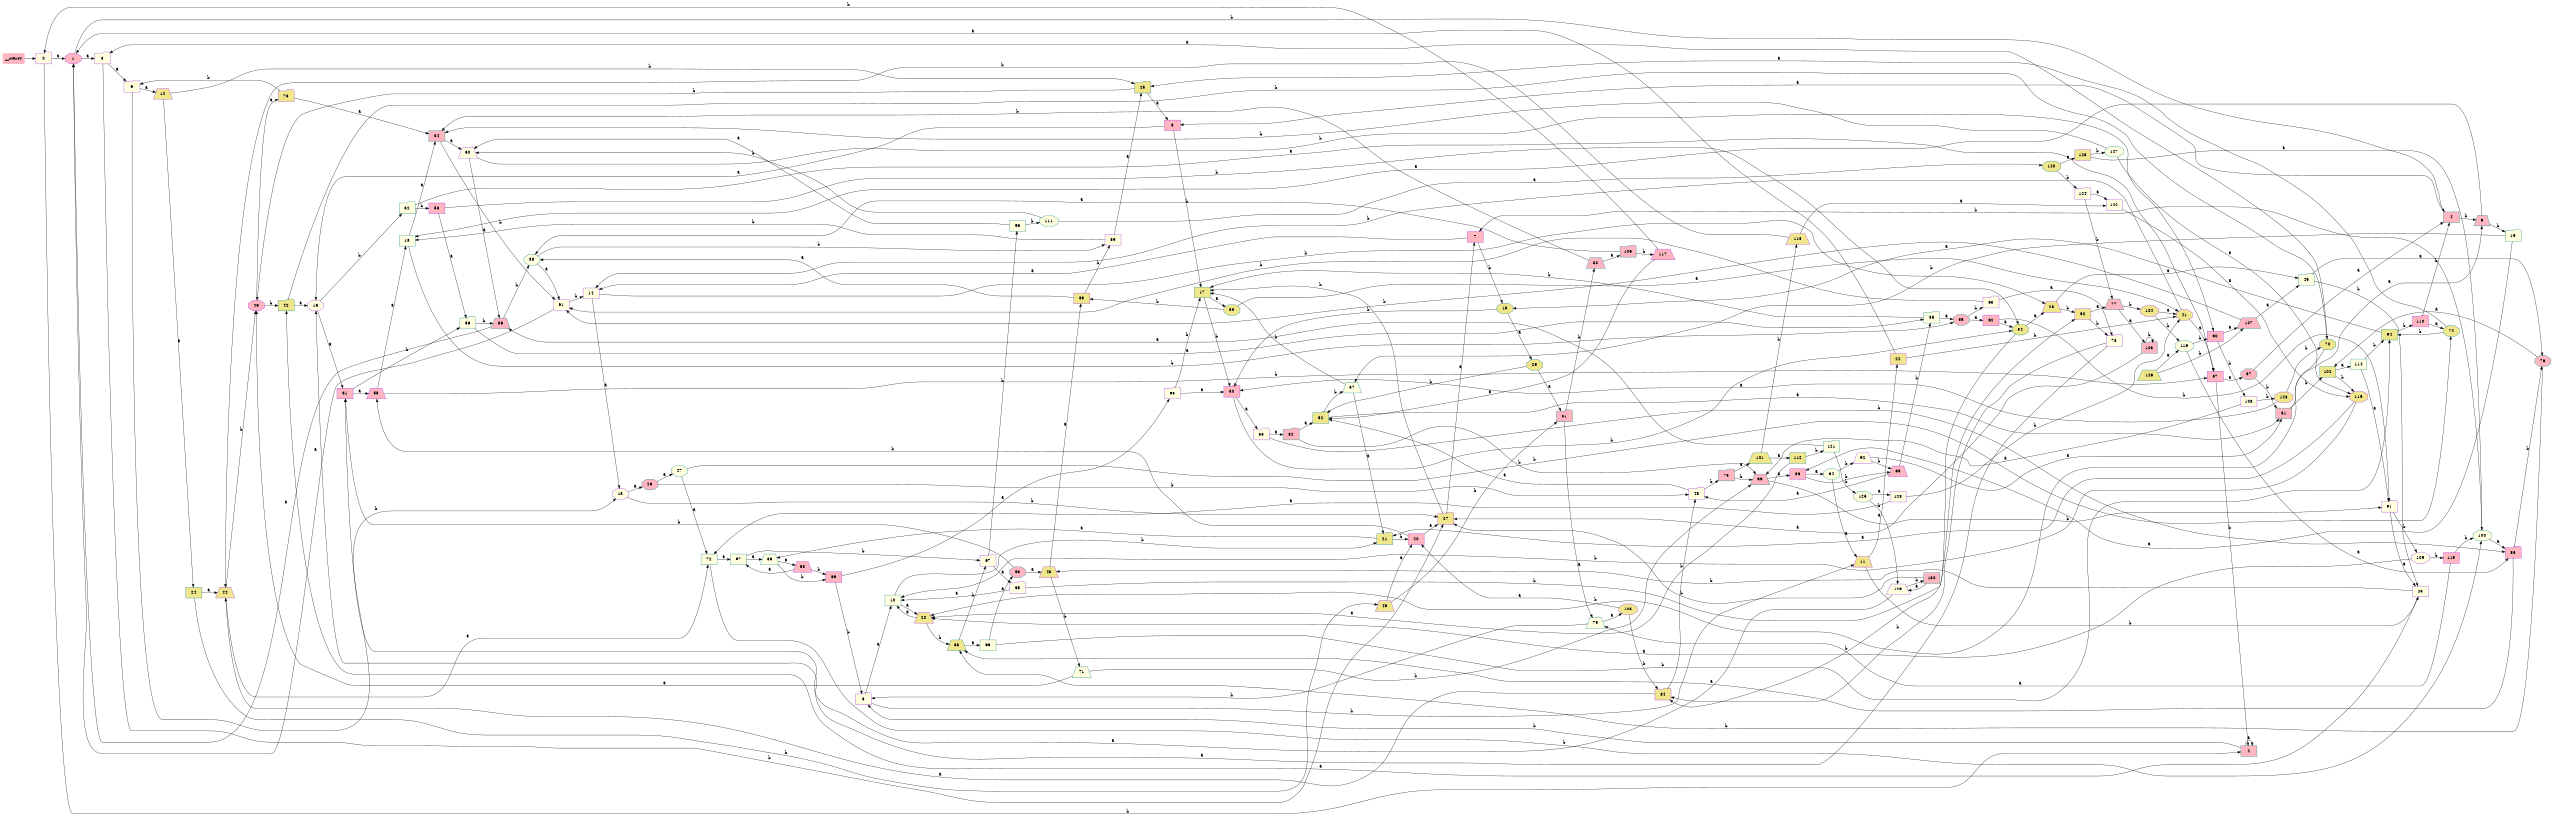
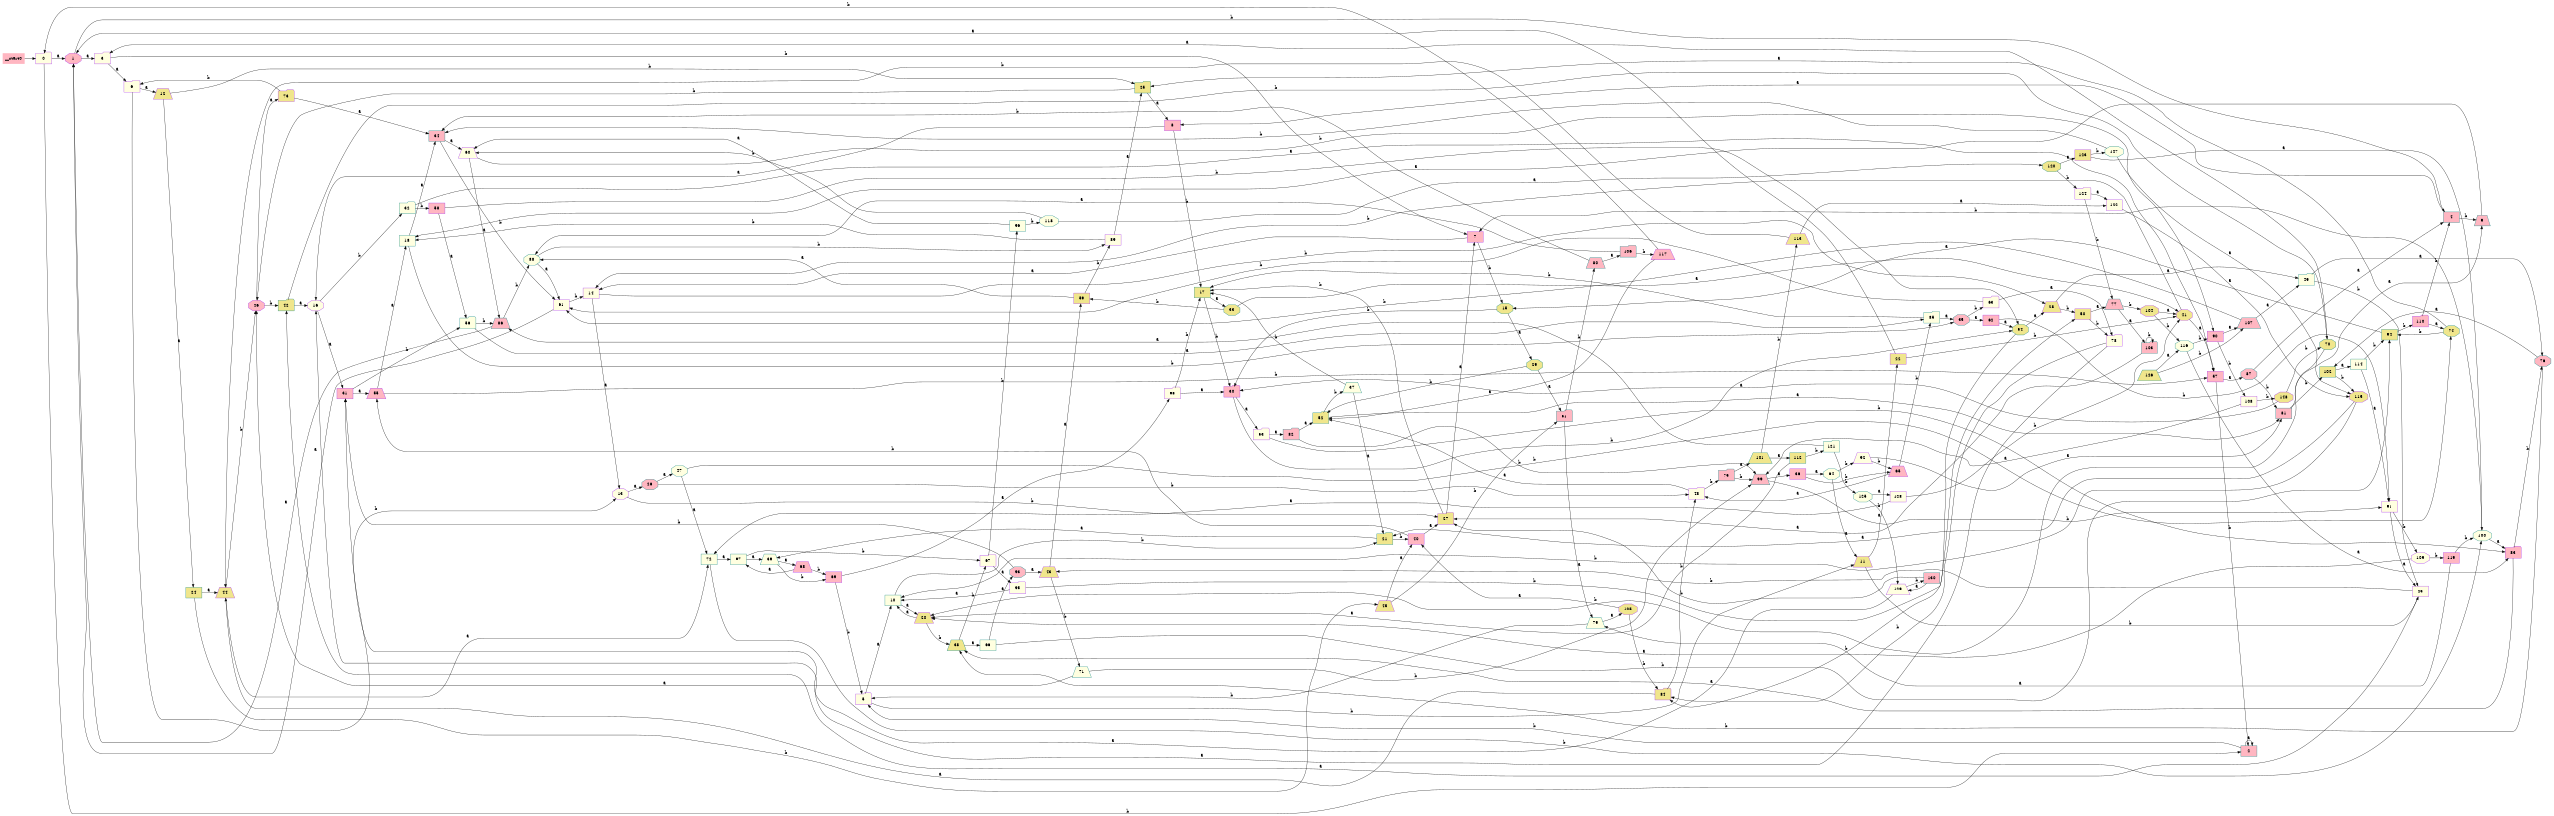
(1049, 221) -> (1049, 221)
(2513, 236) -> none
(537, 747) -> (817, 56)
